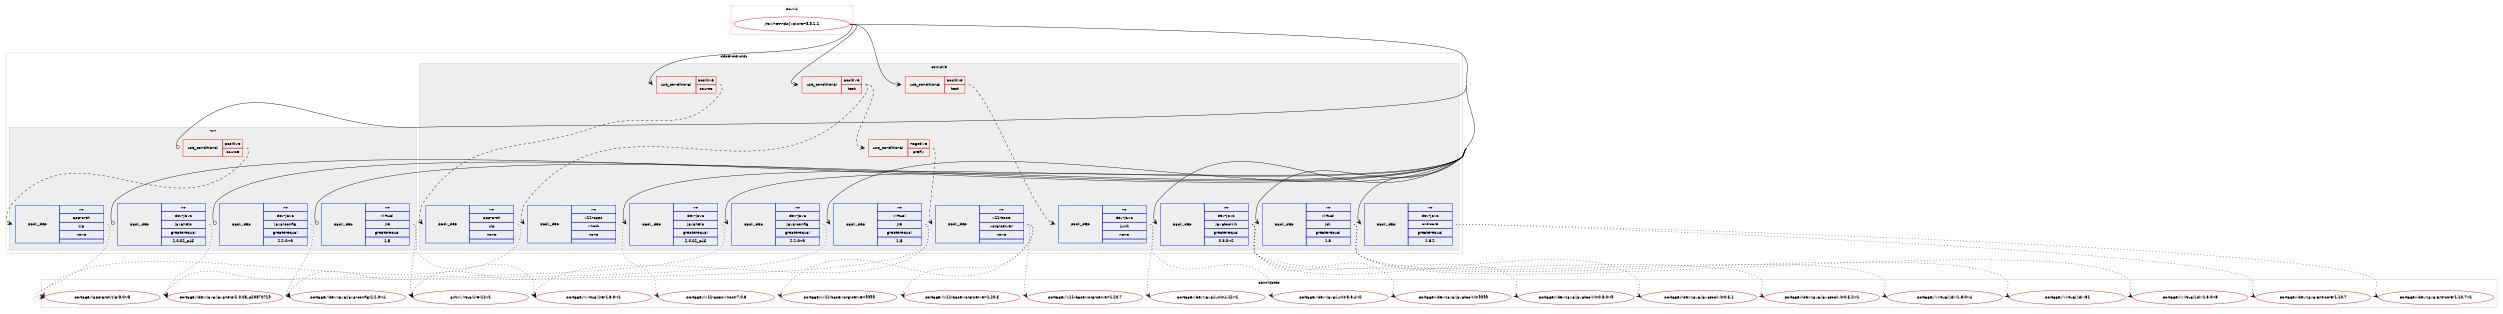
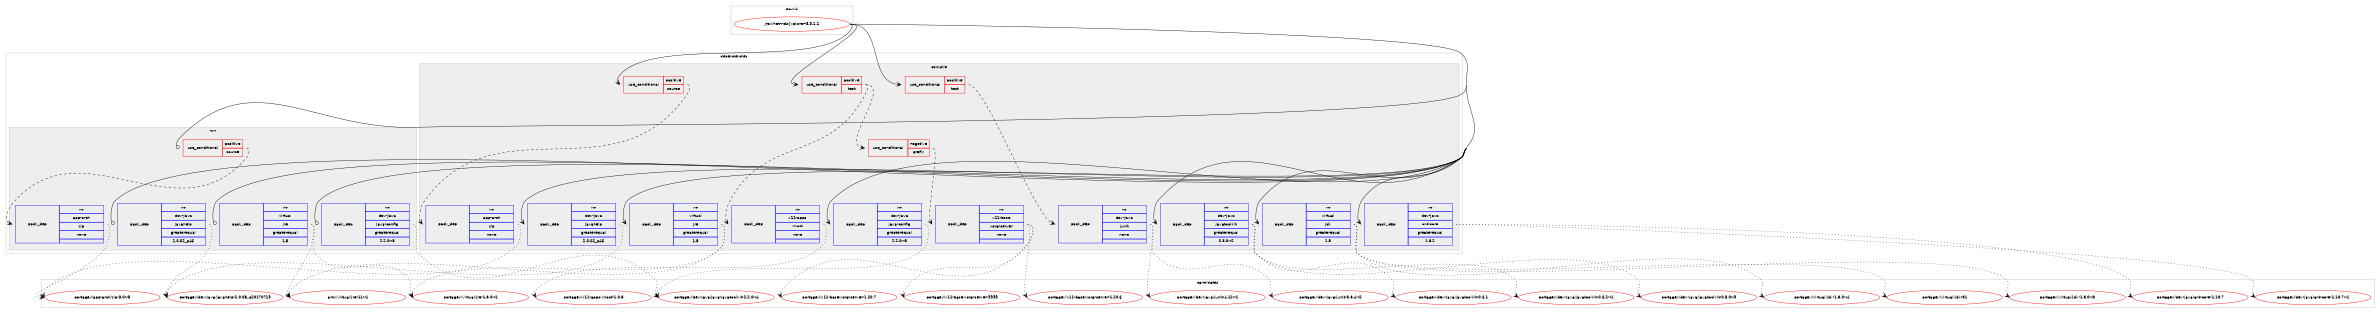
(225, 297) -> (225, 297)
(348, 297) -> (716, 297)
(716, 297) -> (594, 297)
(1453, 297) -> none
